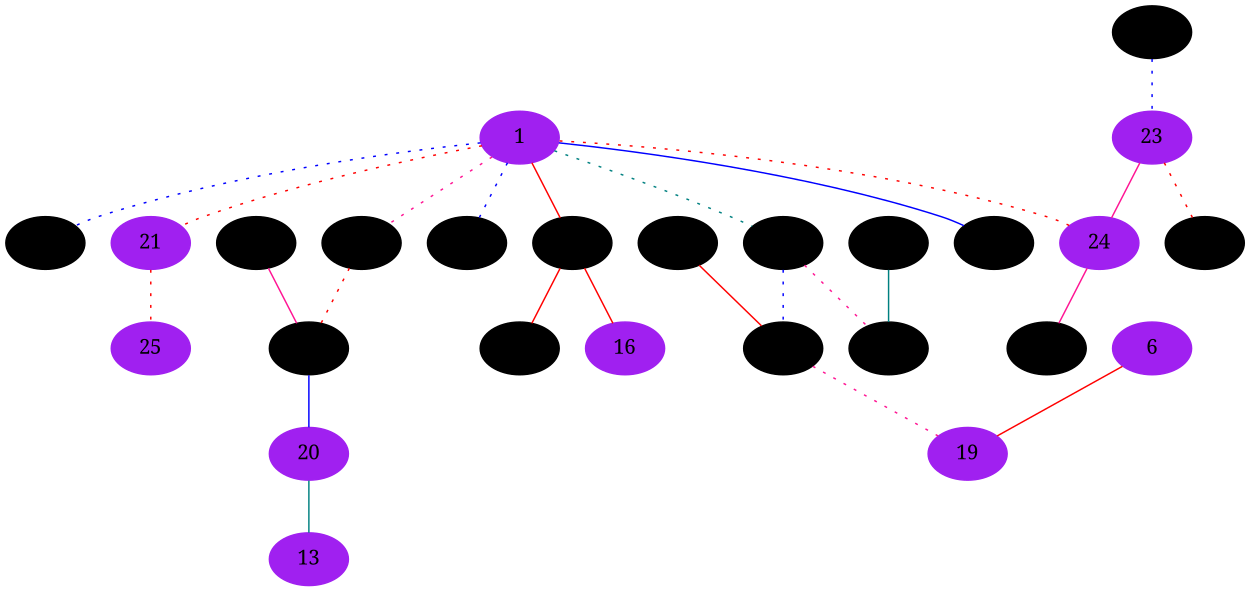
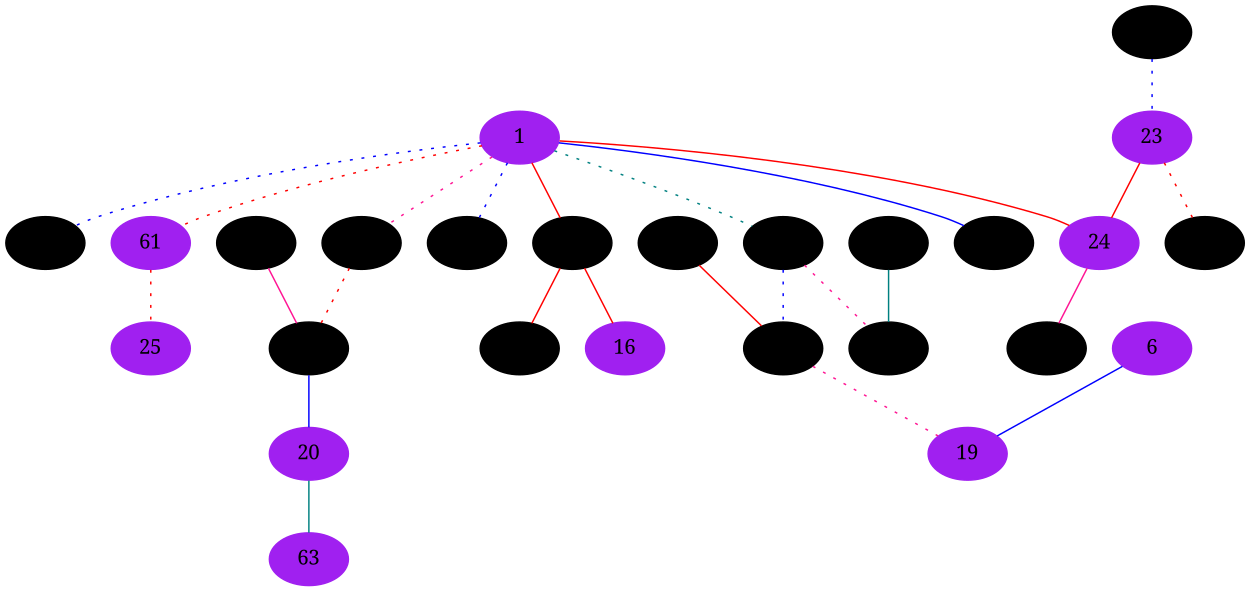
(817, 167) -> (817, 167)
(1126, 190) -> (1126, 190)
(151, 243) -> (151, 243)
(1060, 401) -> (1060, 401)
(309, 559) -> (309, 559)
